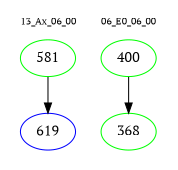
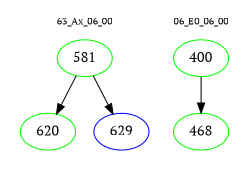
(48, 22) -> (85, 22)
(48, 132) -> (121, 132)
none -> (48, 132)
(129, 132) -> (201, 132)
